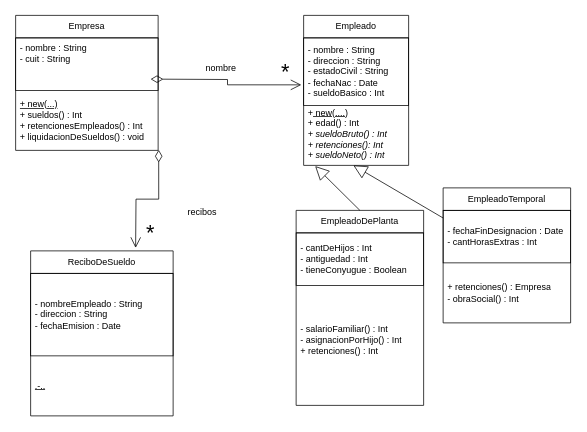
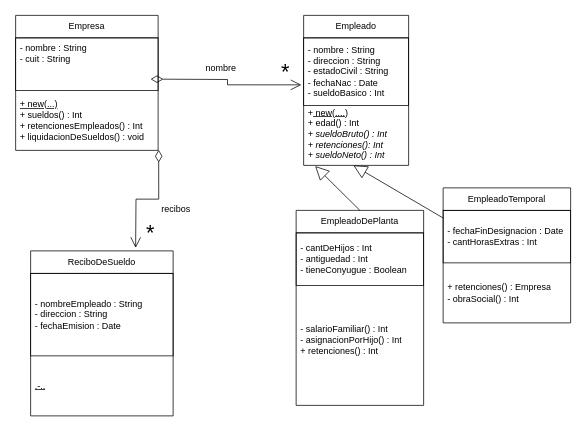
(202, 218) -> (176, 214)
